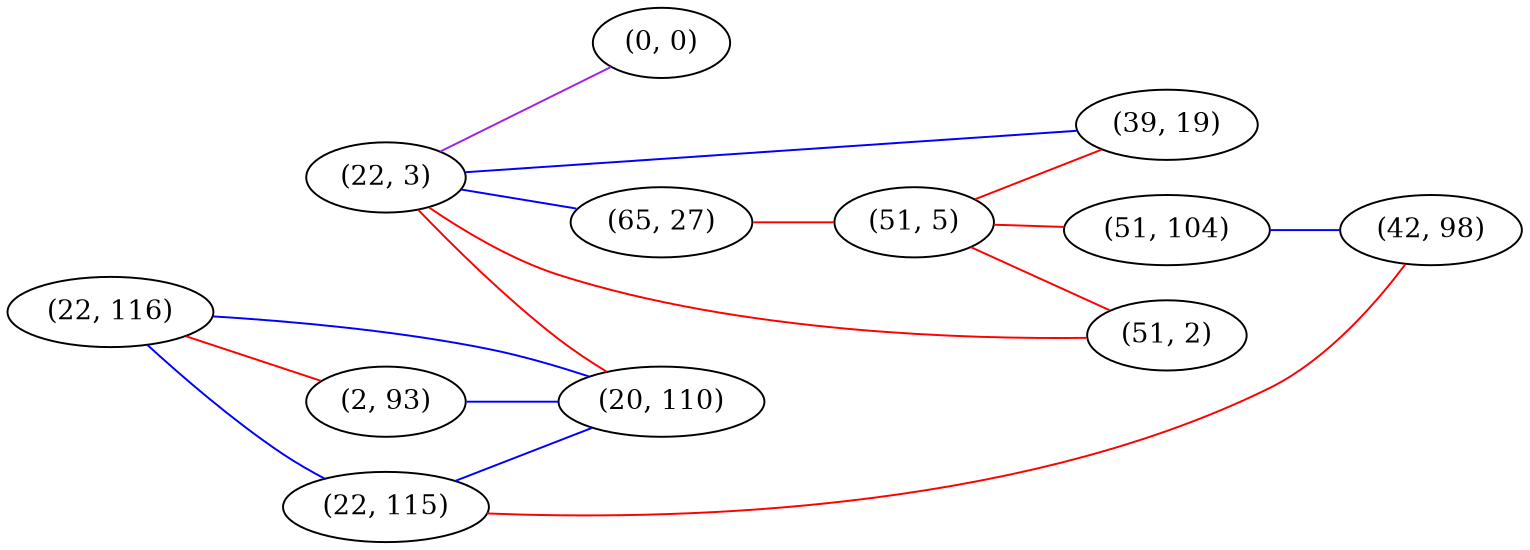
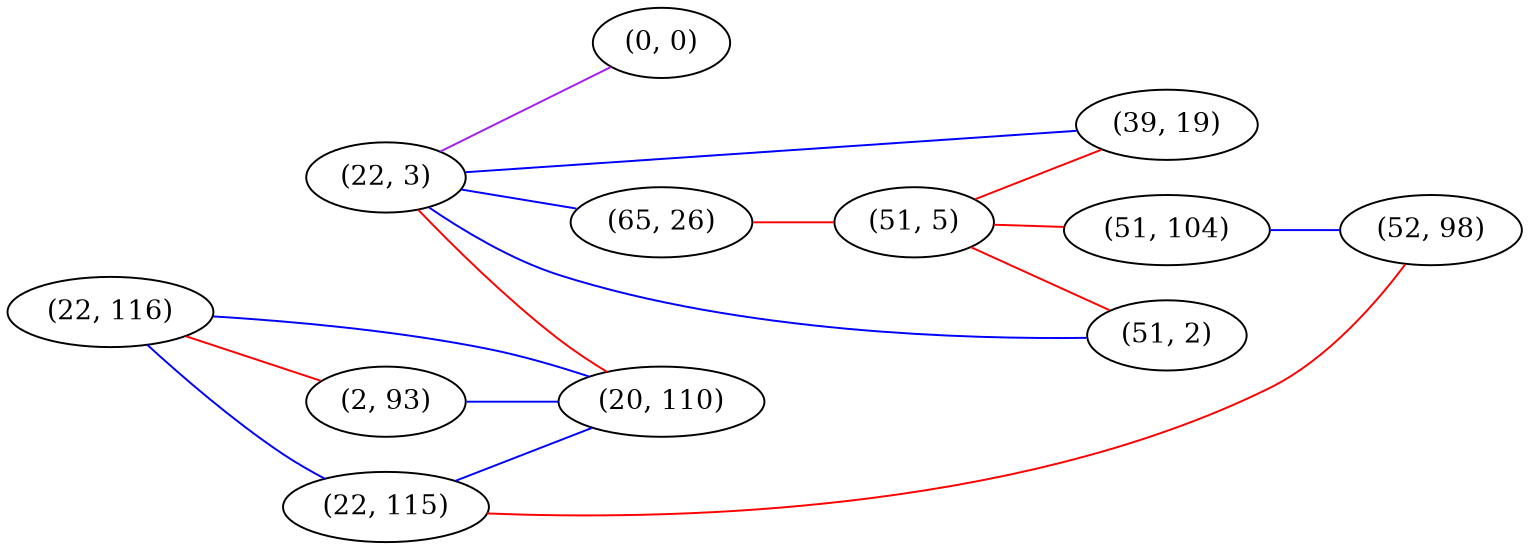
(661, 222) -> (661, 222)
(1431, 230) -> (1431, 230)
(747, 317) -> (747, 317)
